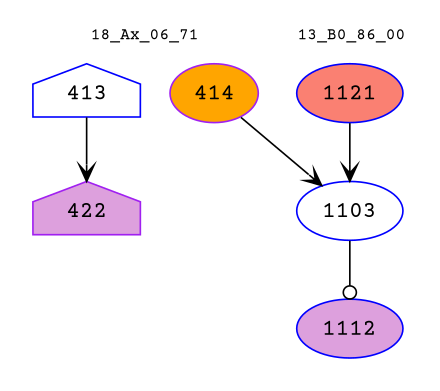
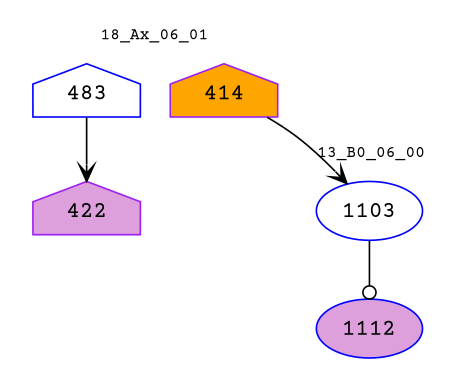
(145, 35) -> (155, 35)
(352, 35) -> (372, 153)
(87, 93) -> (87, 93)
(214, 93) -> (224, 93)
(350, 93) -> none
